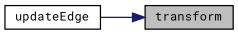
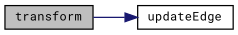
(117, 17) -> (109, 17)
